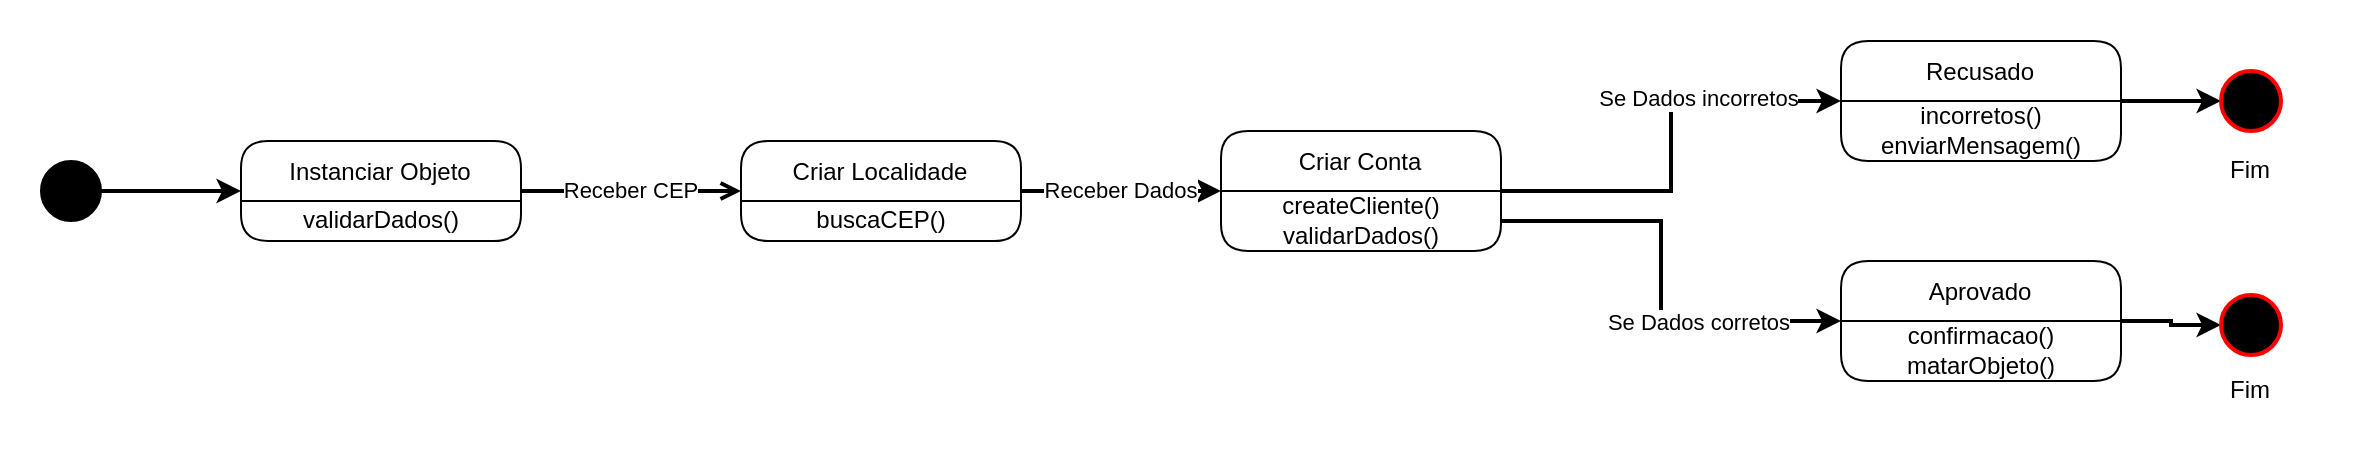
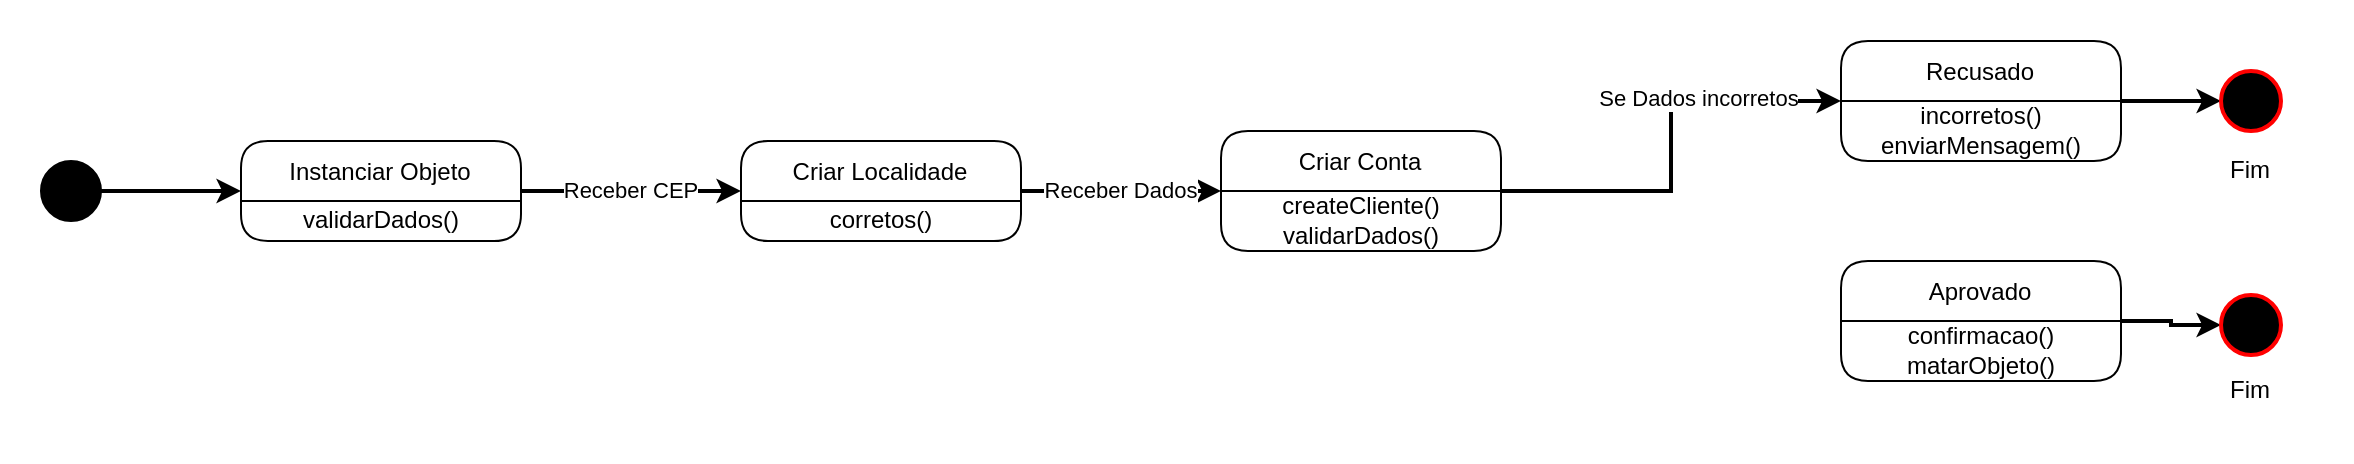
(723, 191) -> (722, 191)
(882, 221) -> (882, 221)
(1661, 274) -> none
